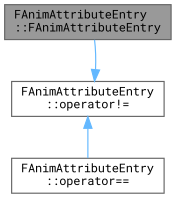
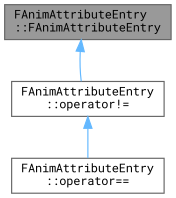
(96, 55) -> (80, 66)
